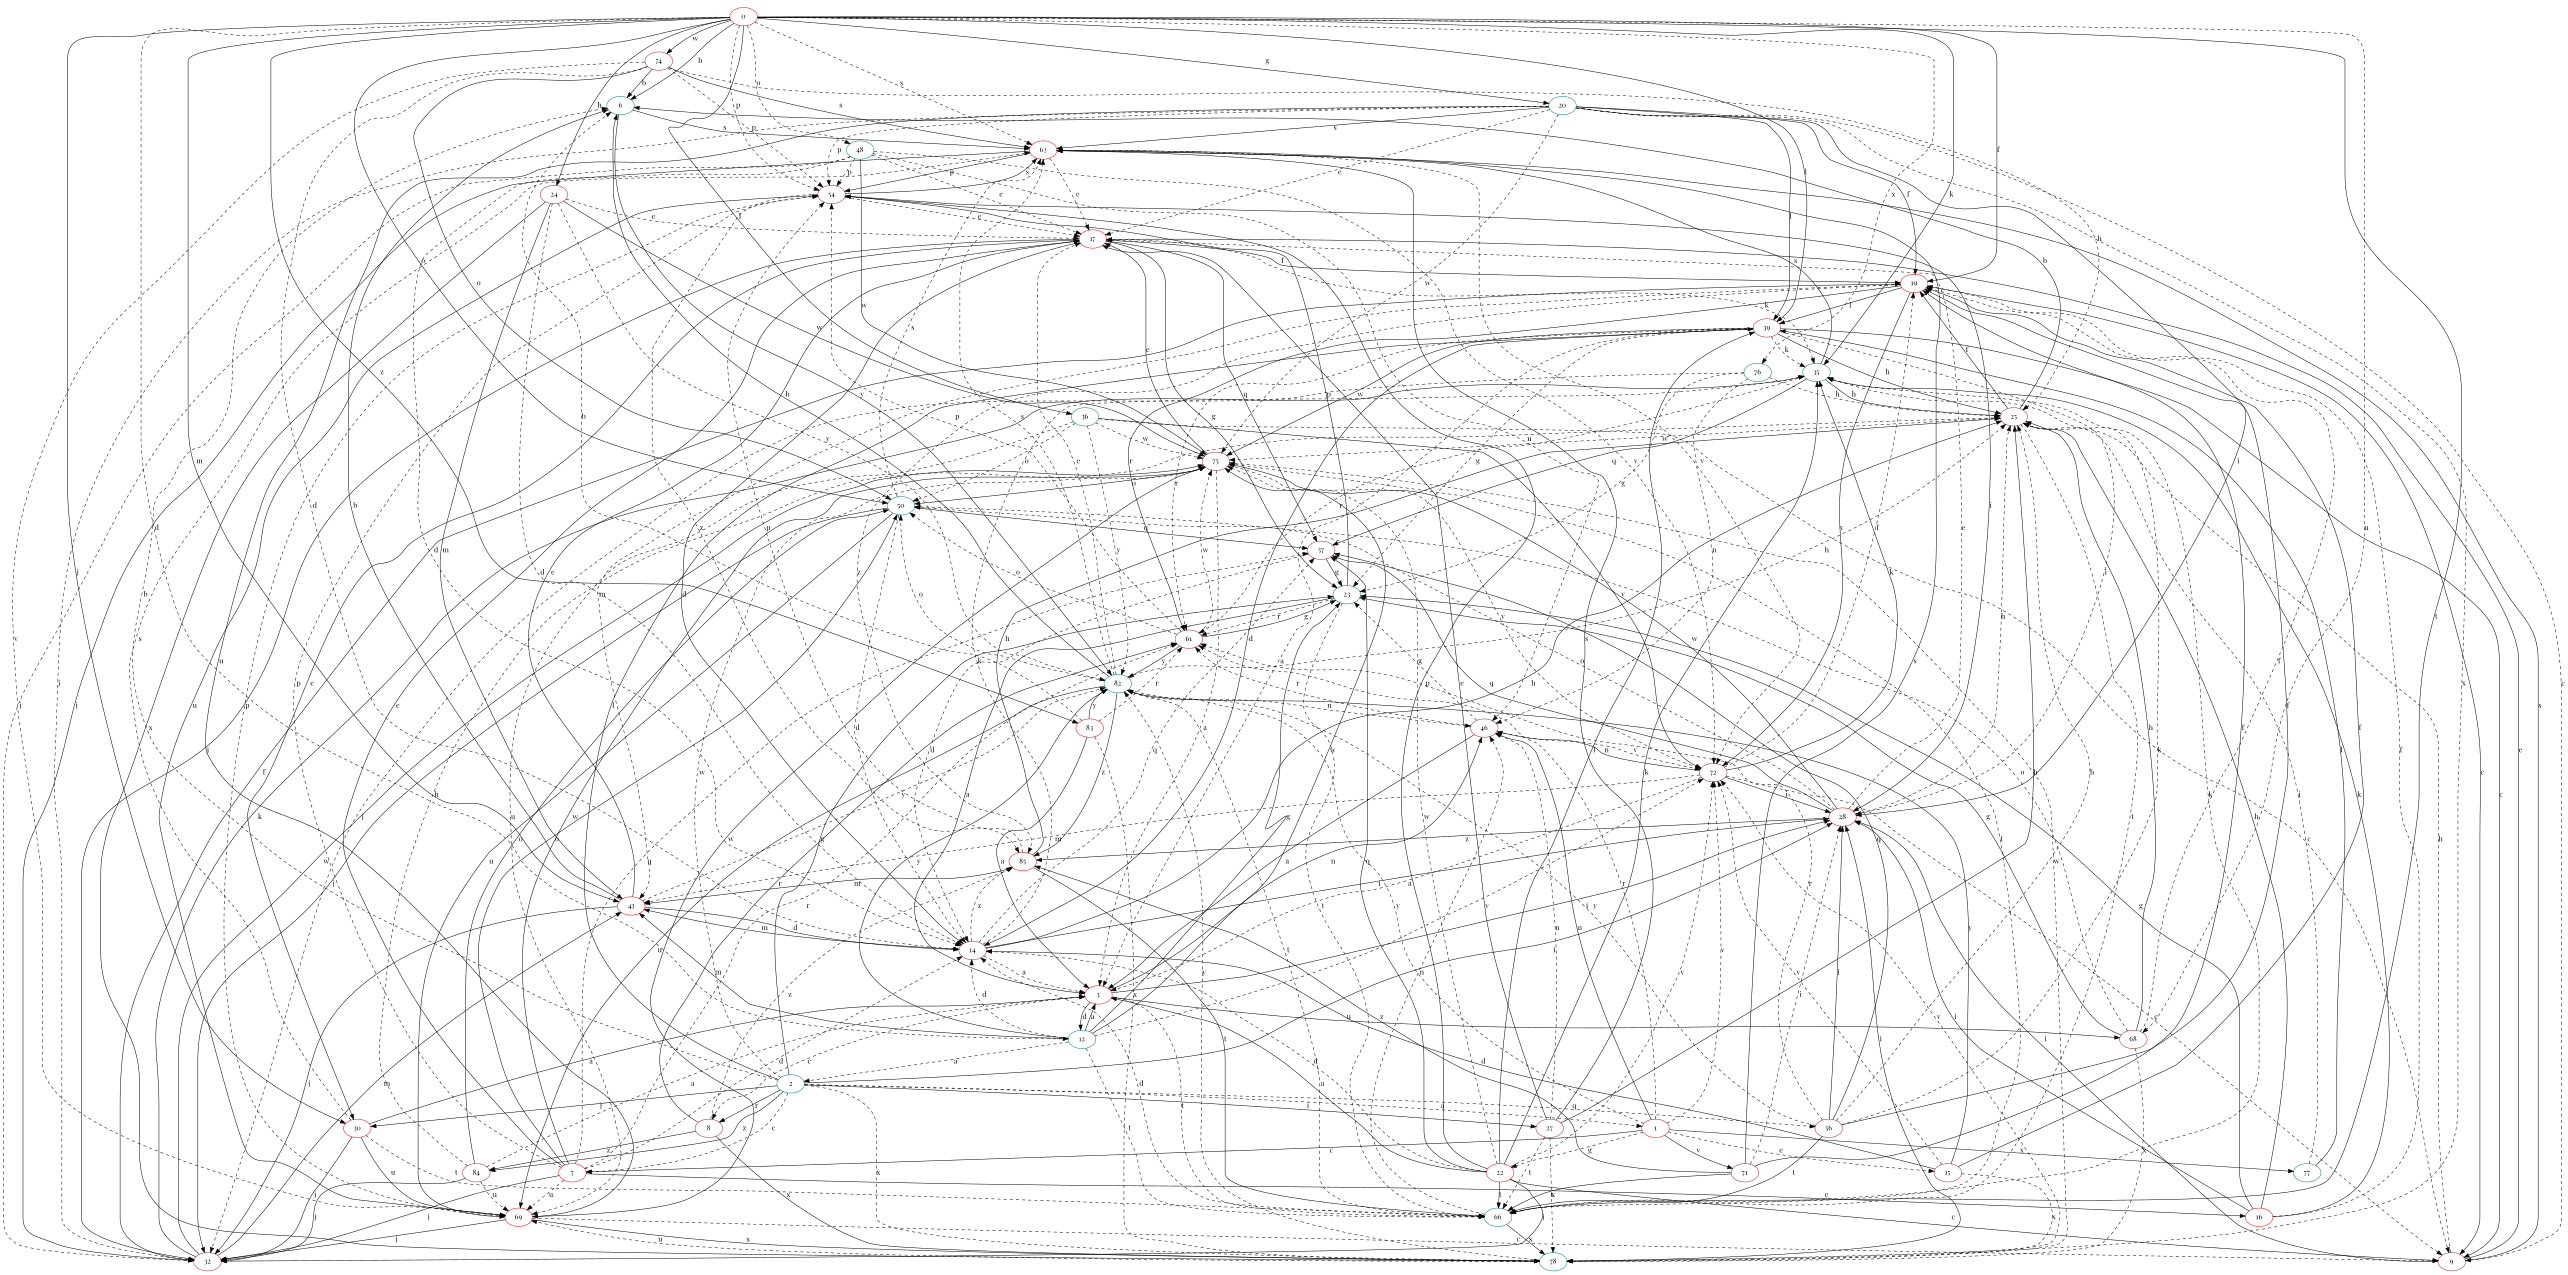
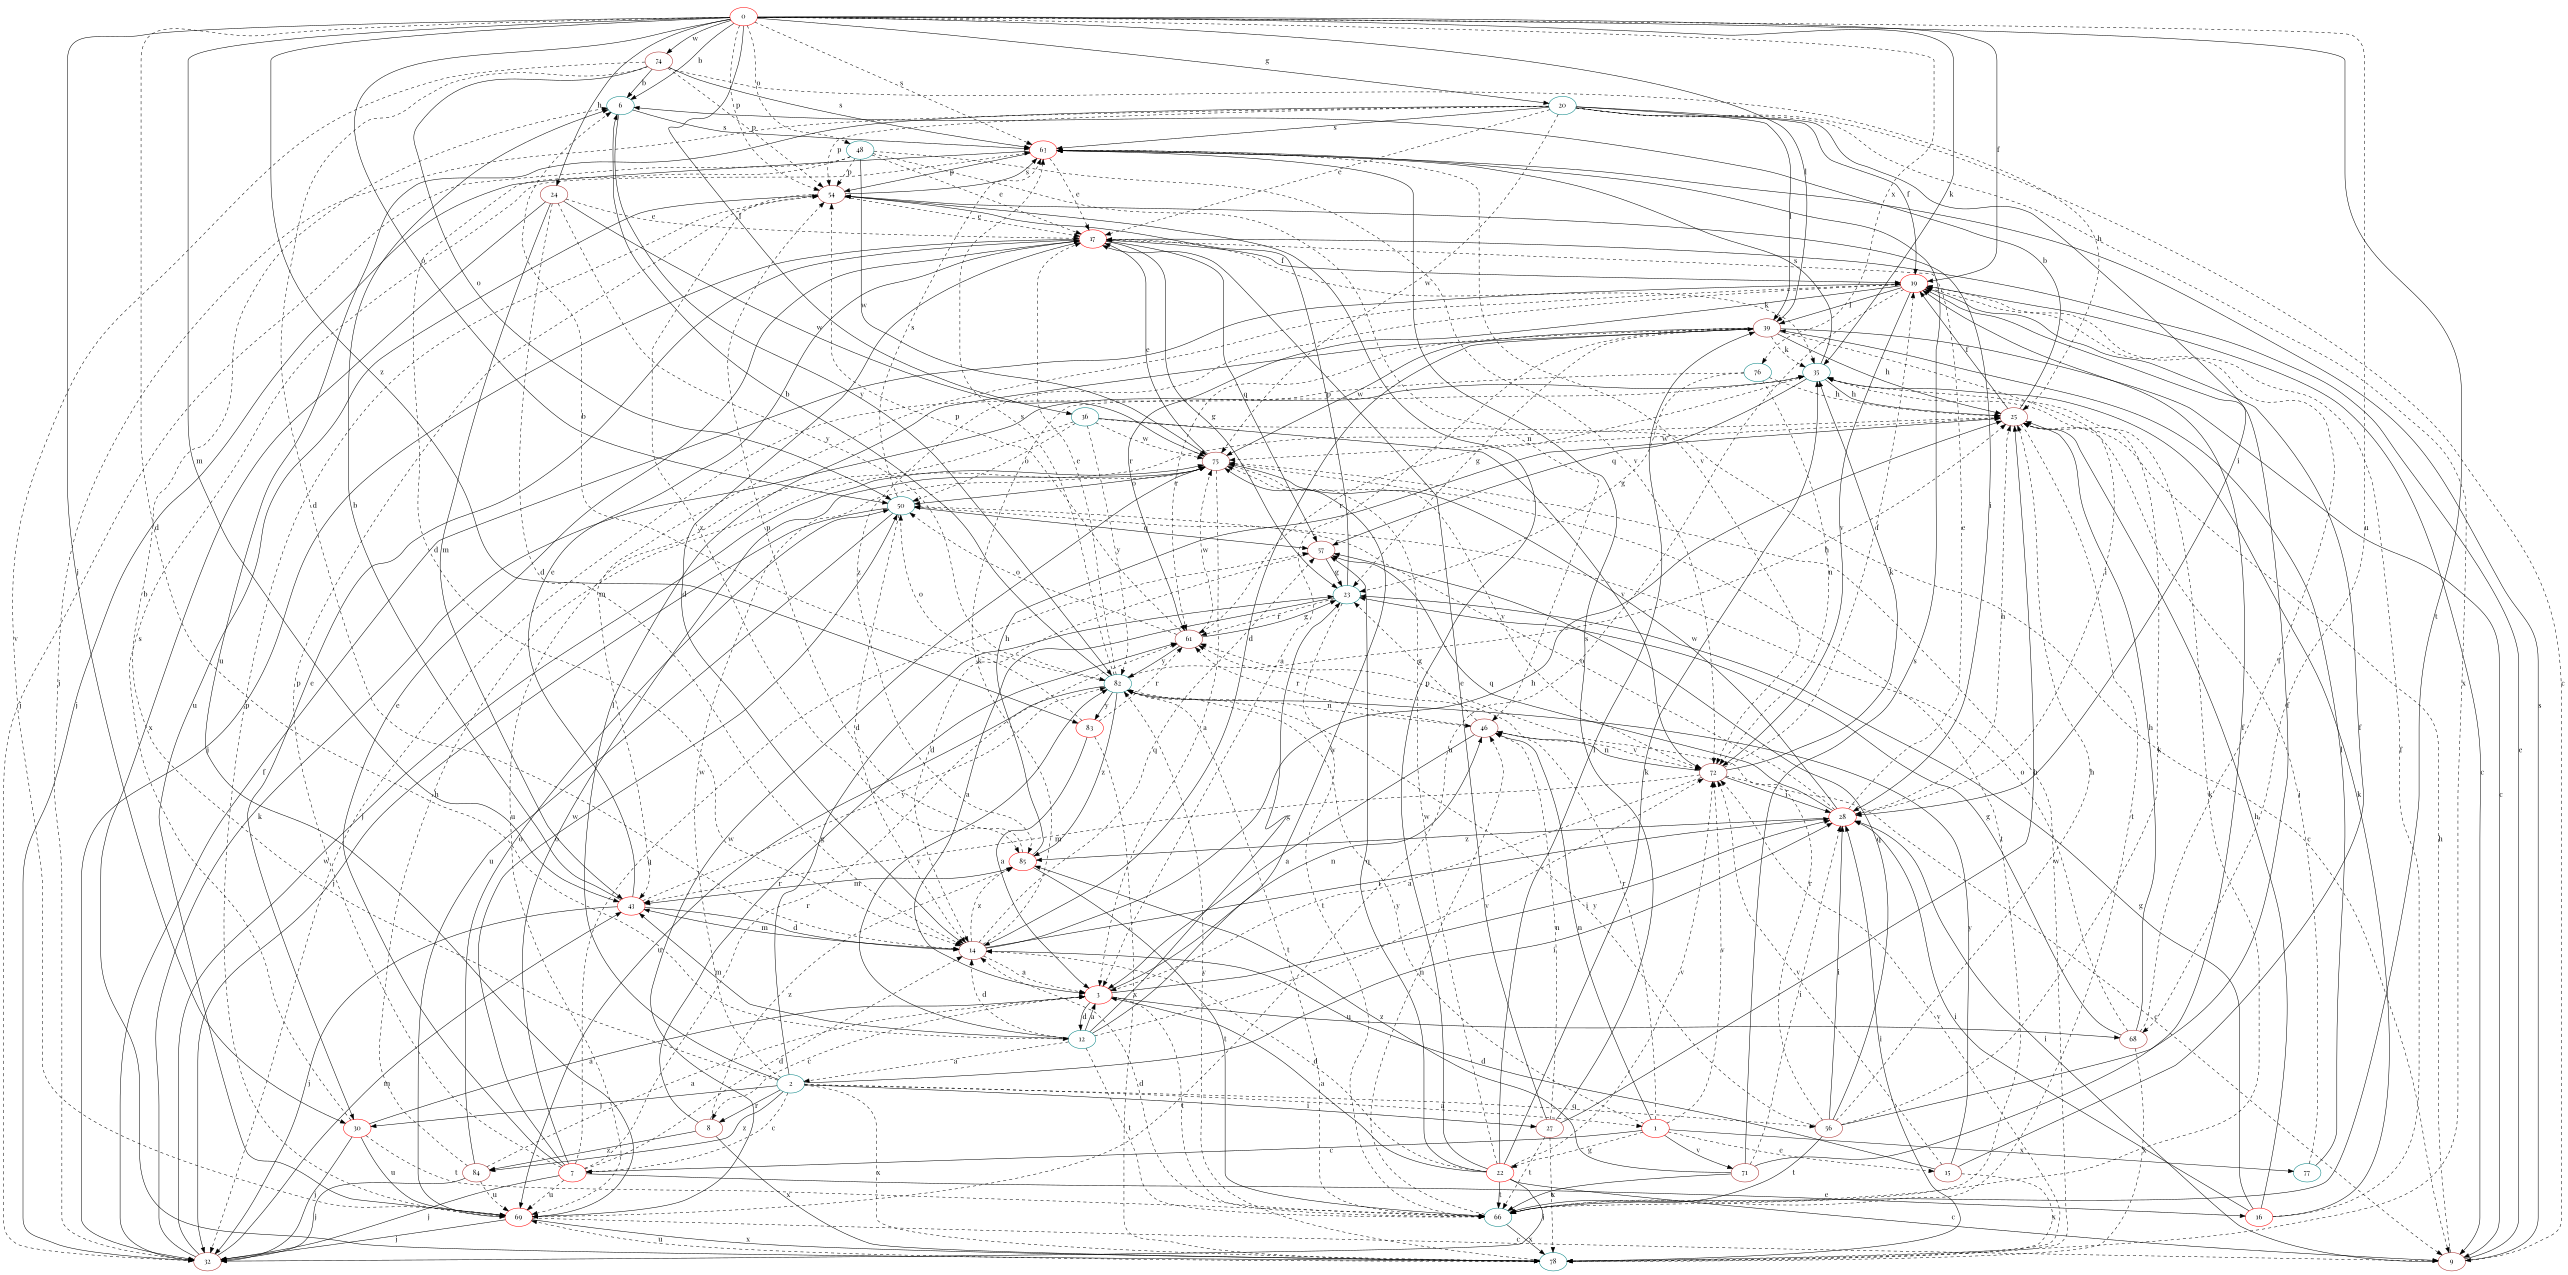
(1710, 584) -> (1828, 583)
(1092, 704) -> (1105, 704)
none -> (1395, 869)
